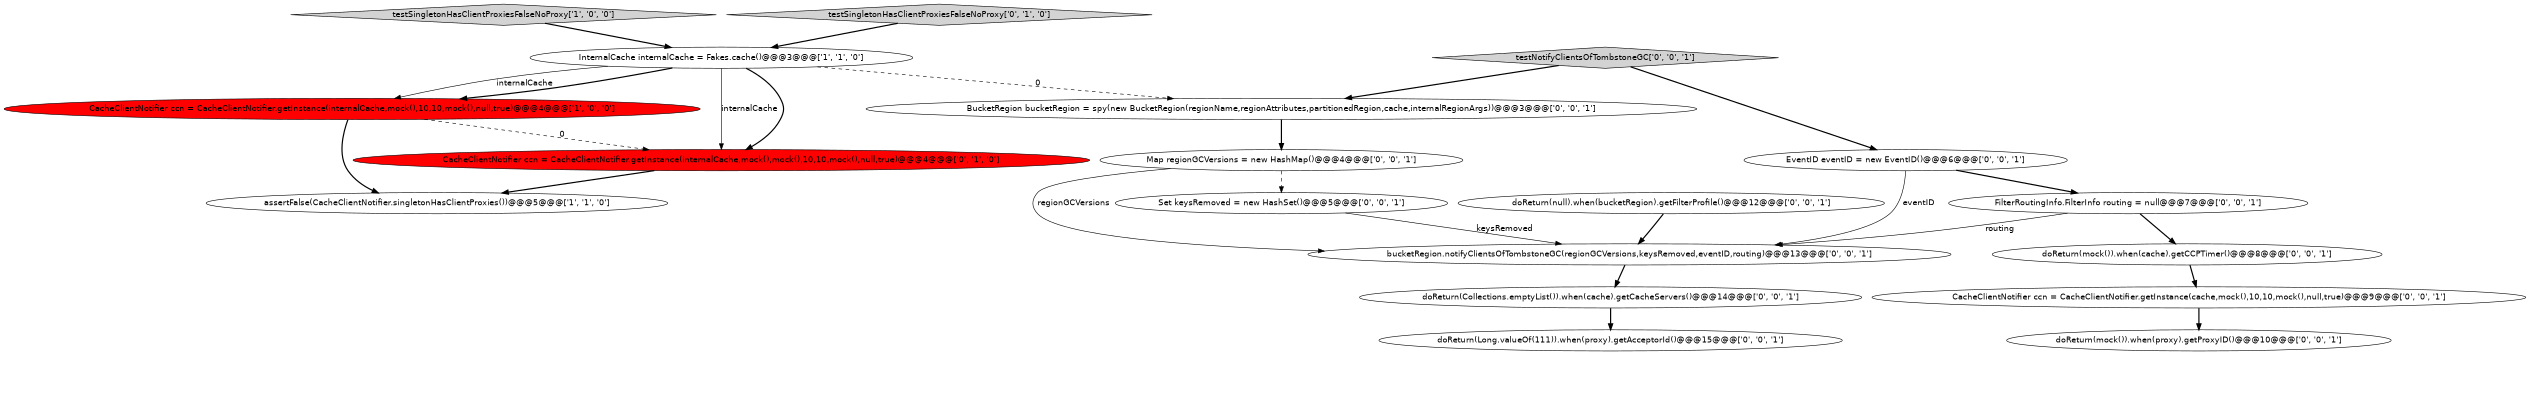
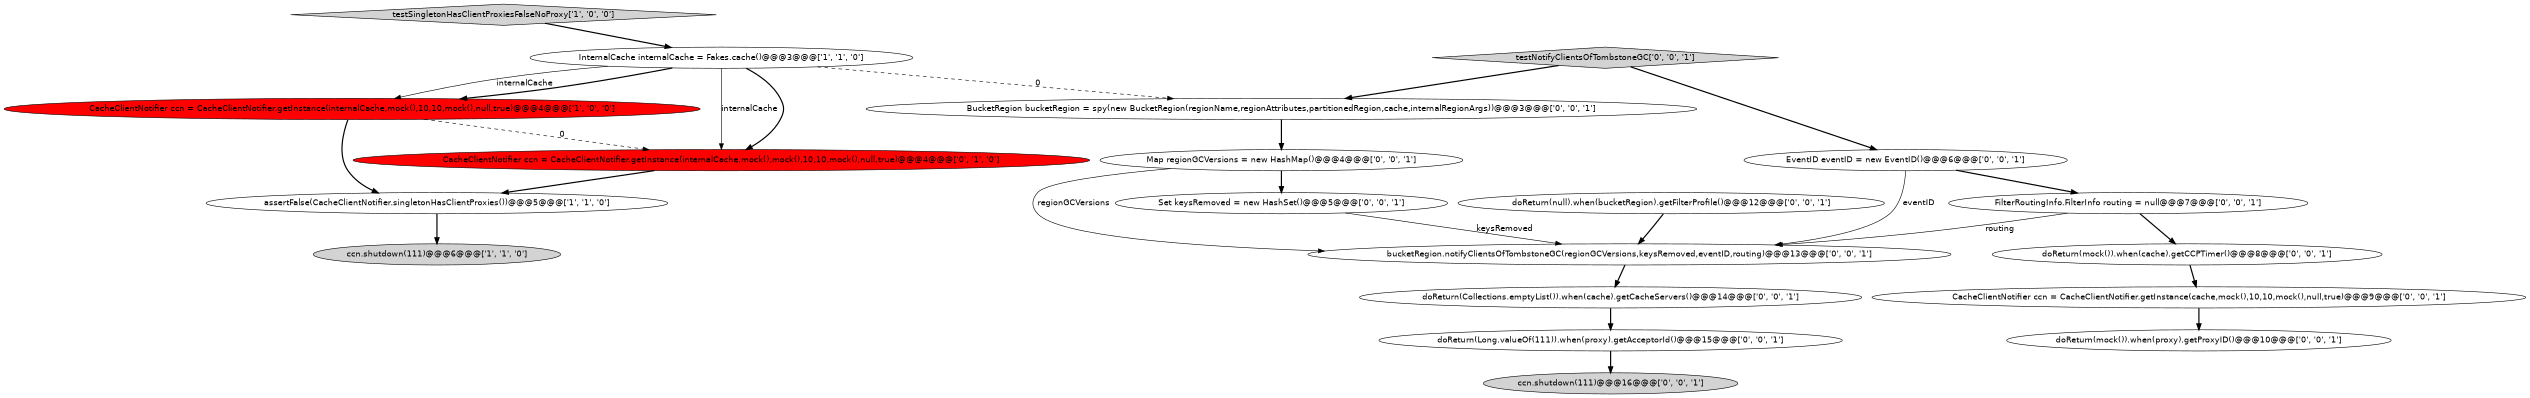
(939, 15) -> none
(1281, 179) -> (1281, 179)
none -> (437, 254)
none -> (1611, 383)
